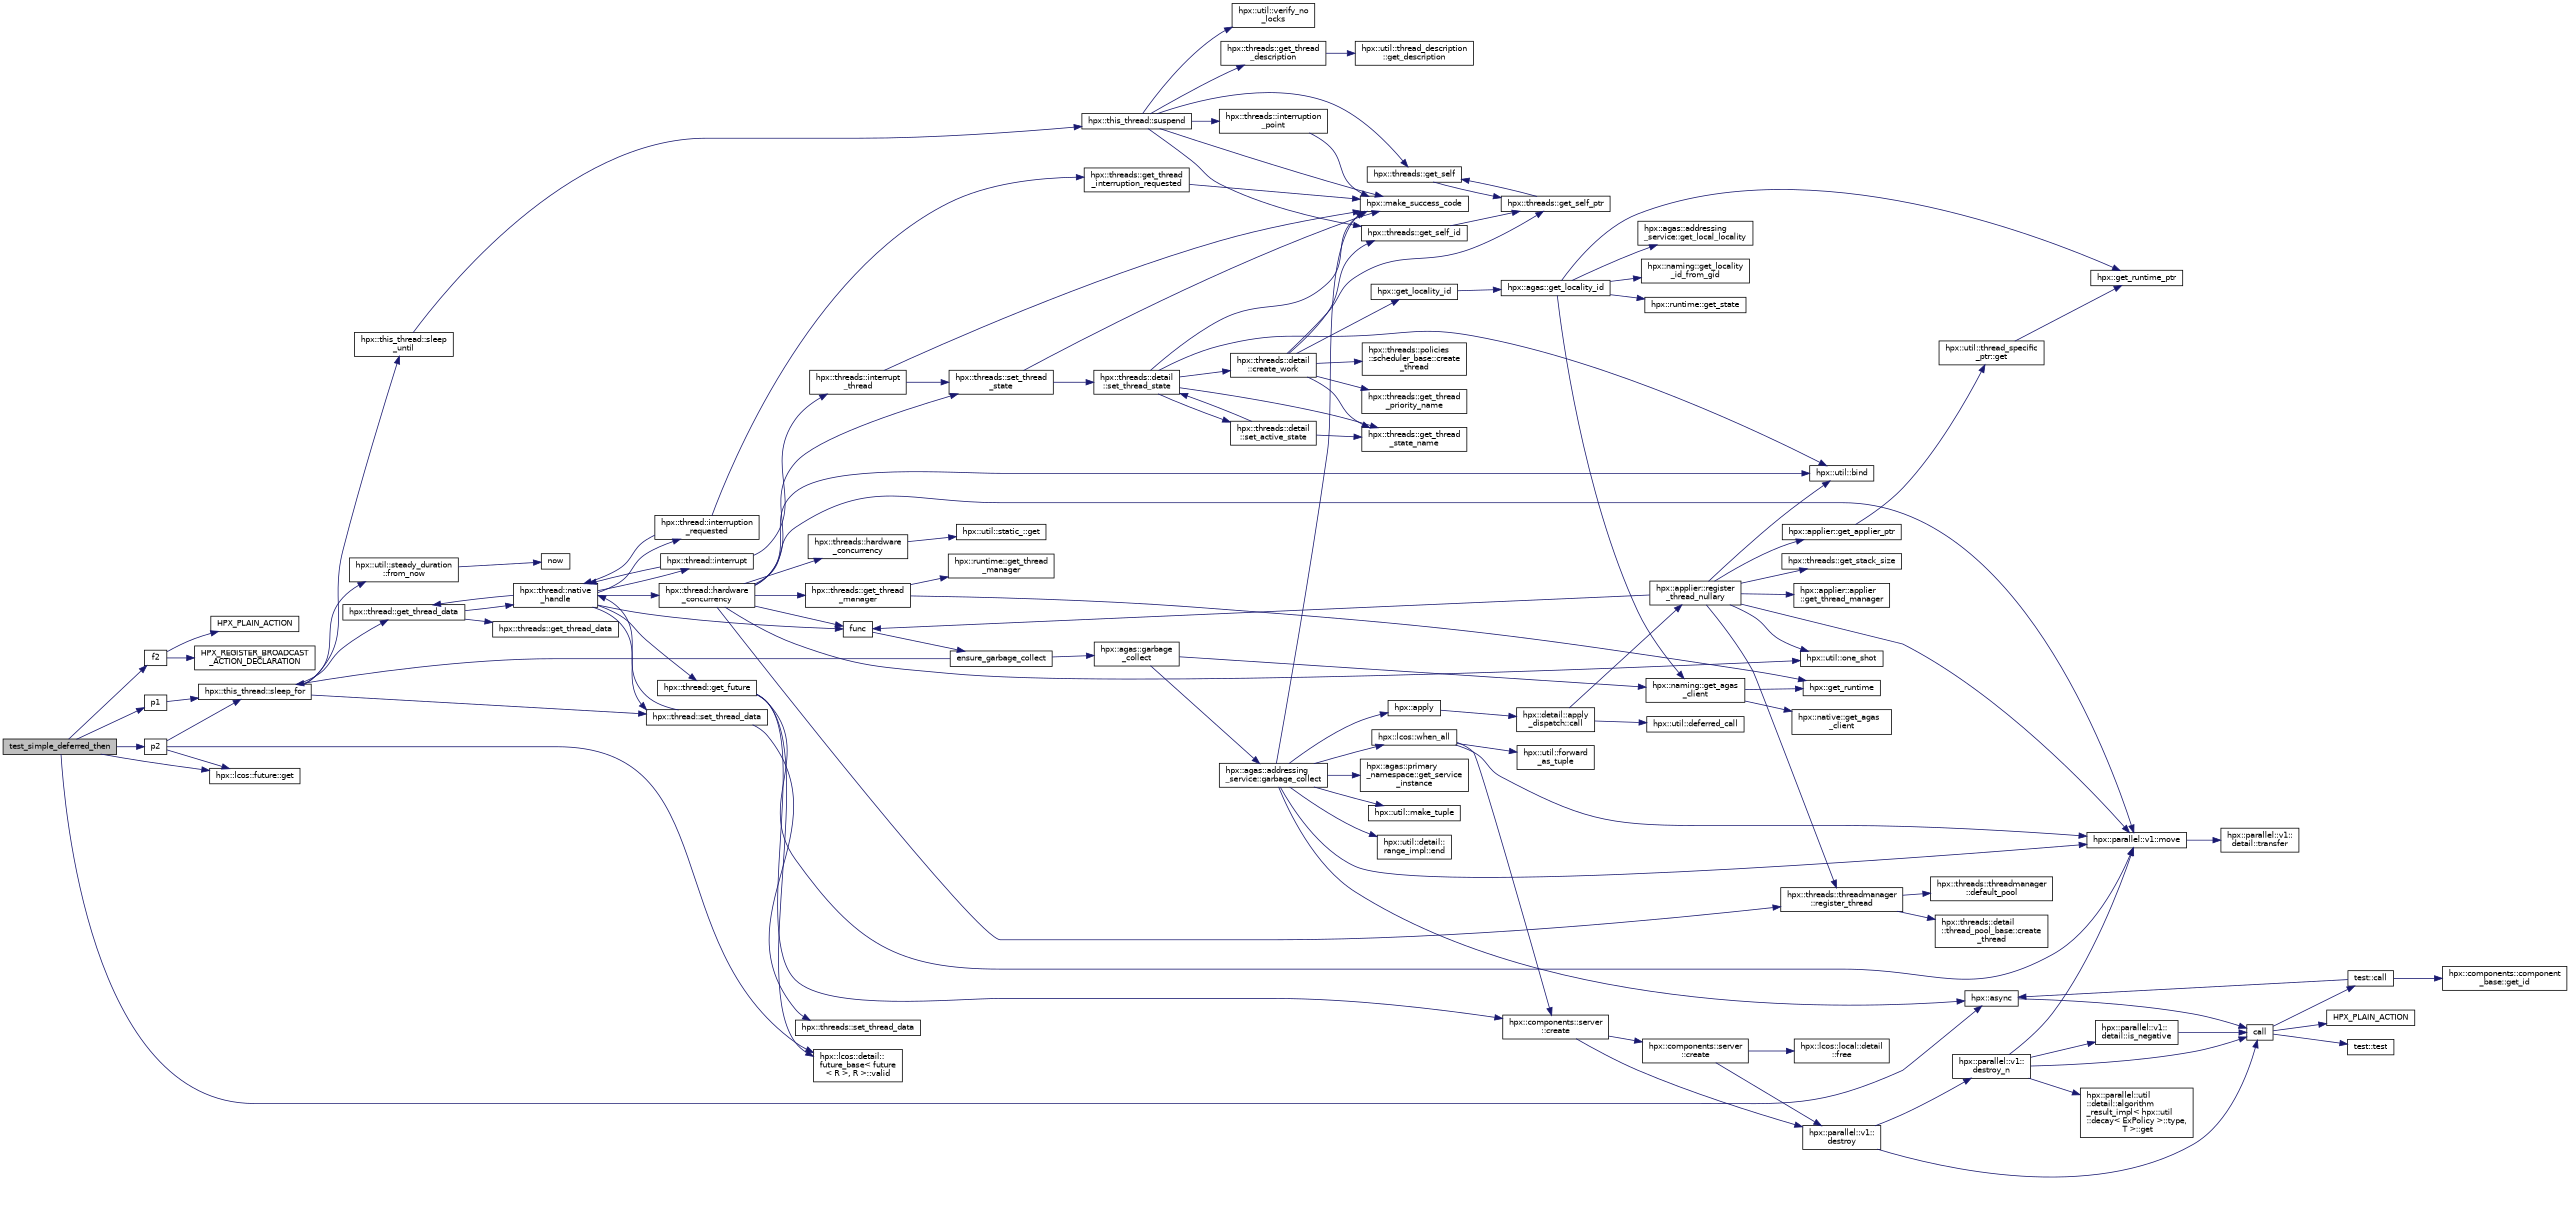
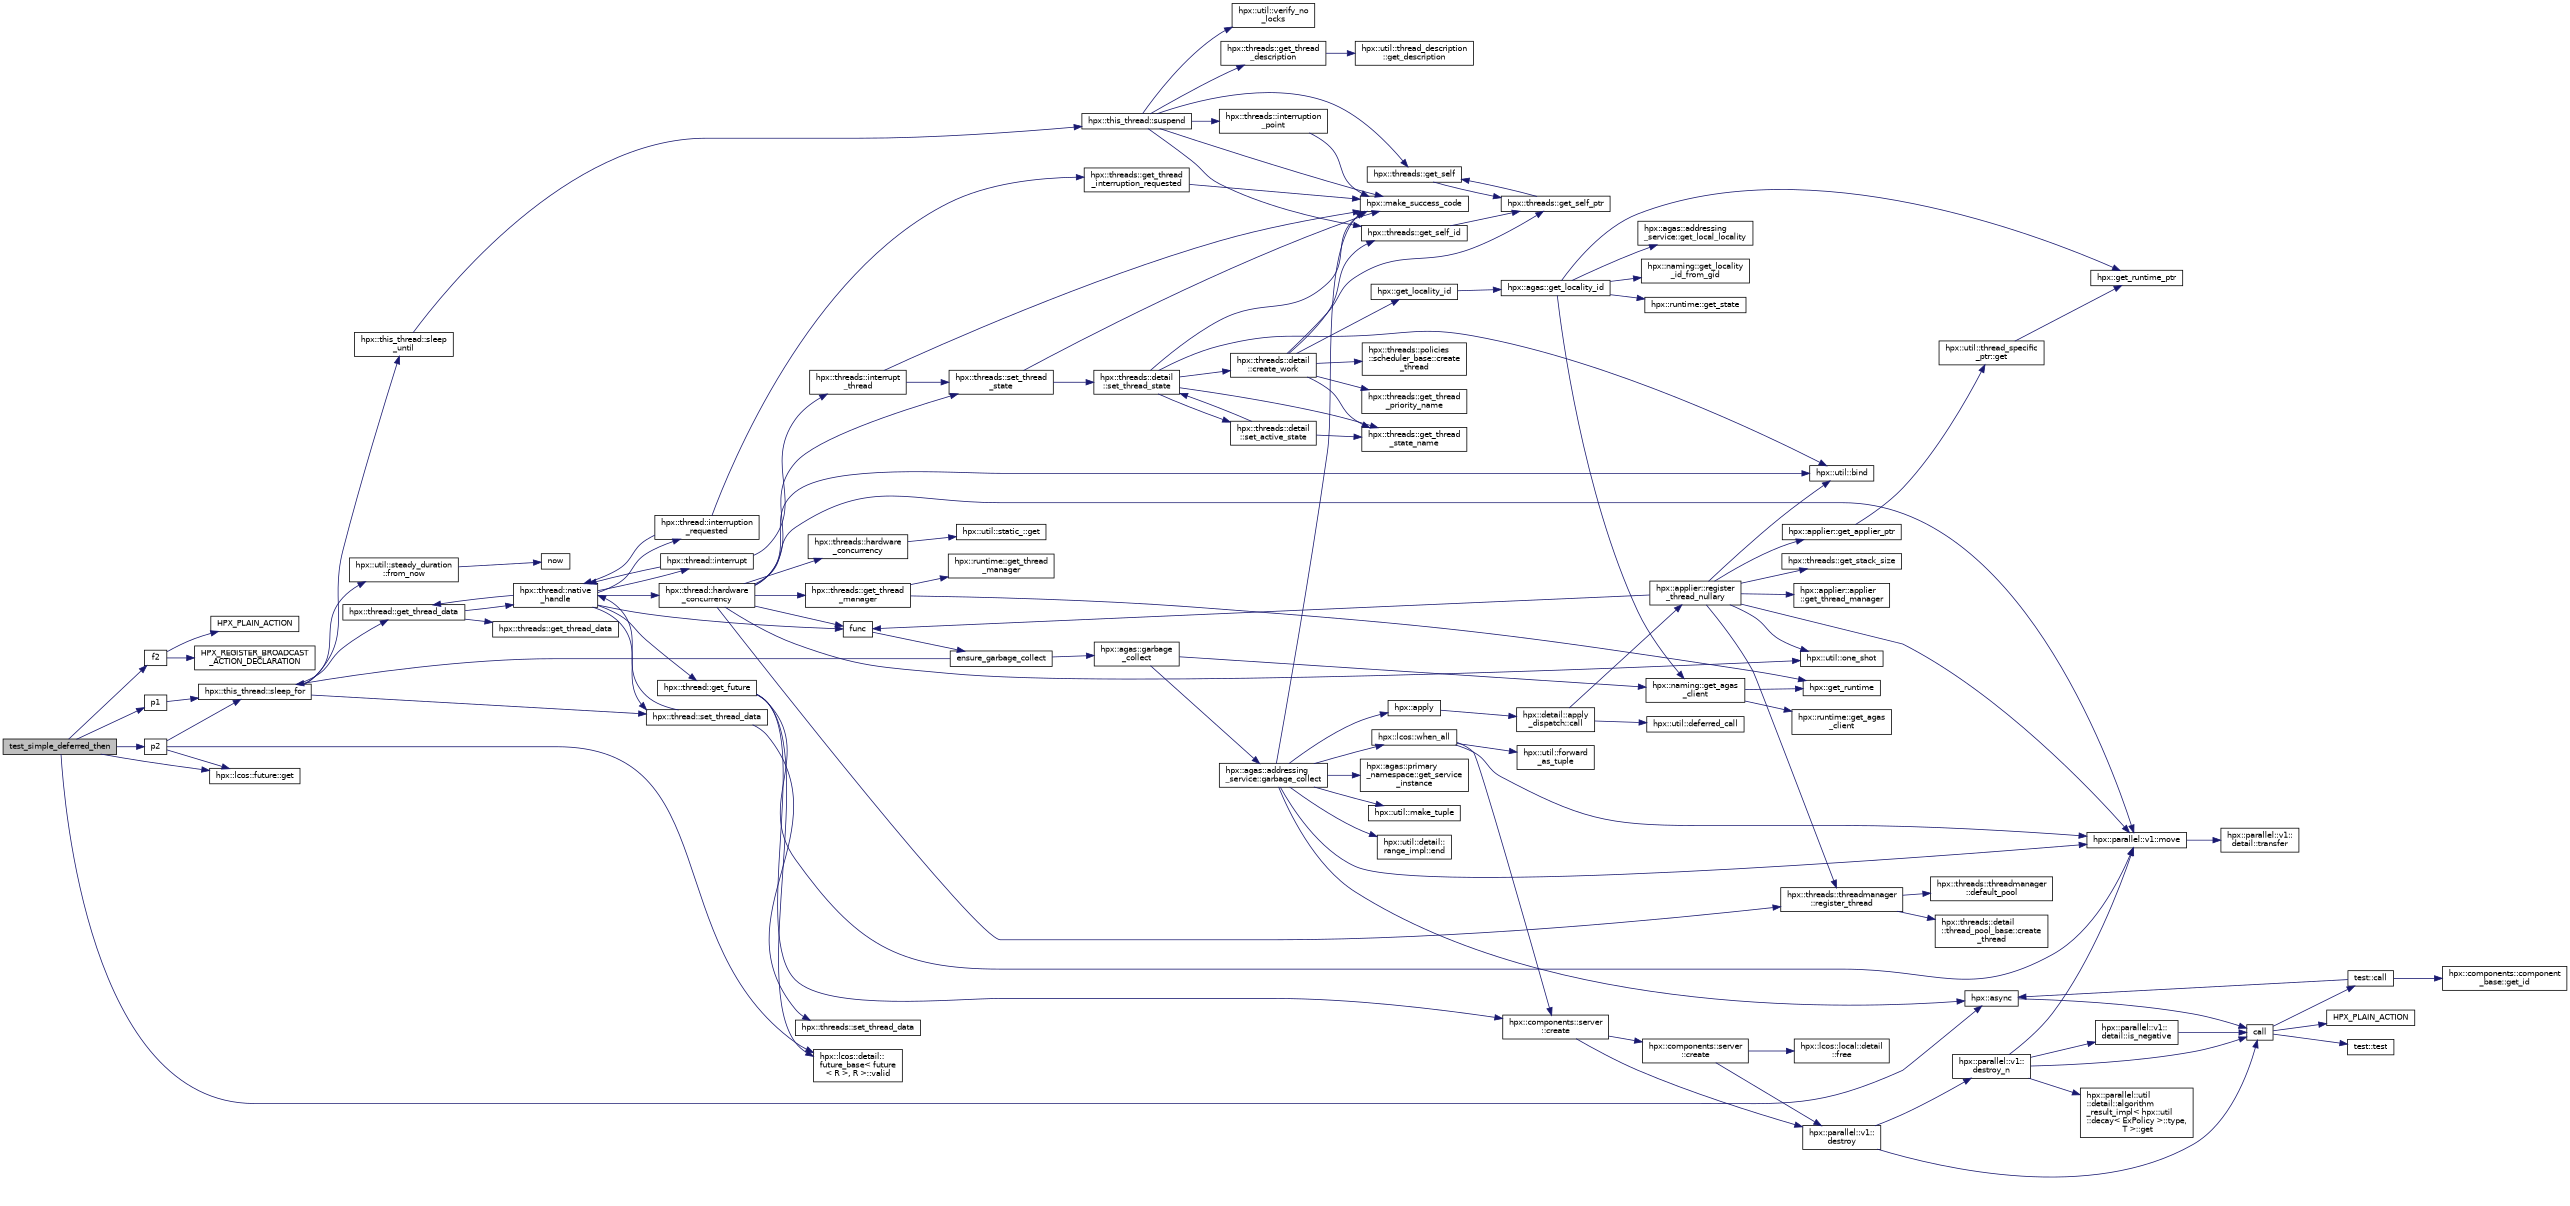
(1842, 722) -> (1842, 722)
